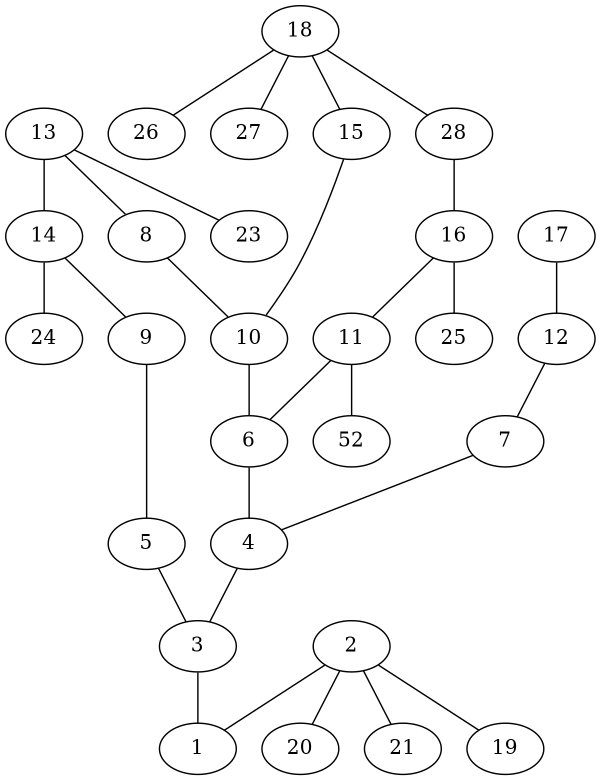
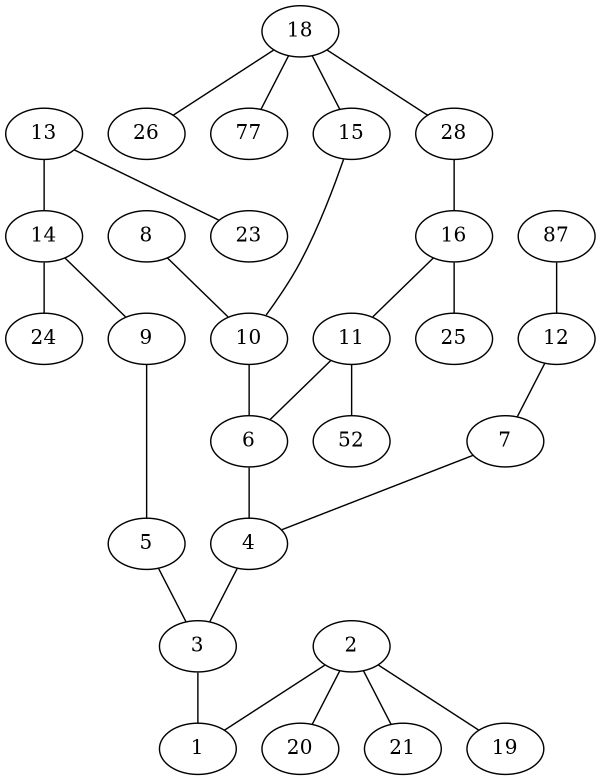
(249, 134) -> (249, 134)
(95, 185) -> none
(557, 236) -> (557, 236)
